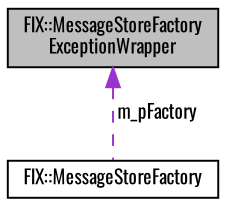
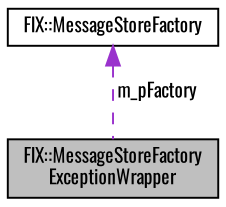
(113, 124) -> (113, 102)
